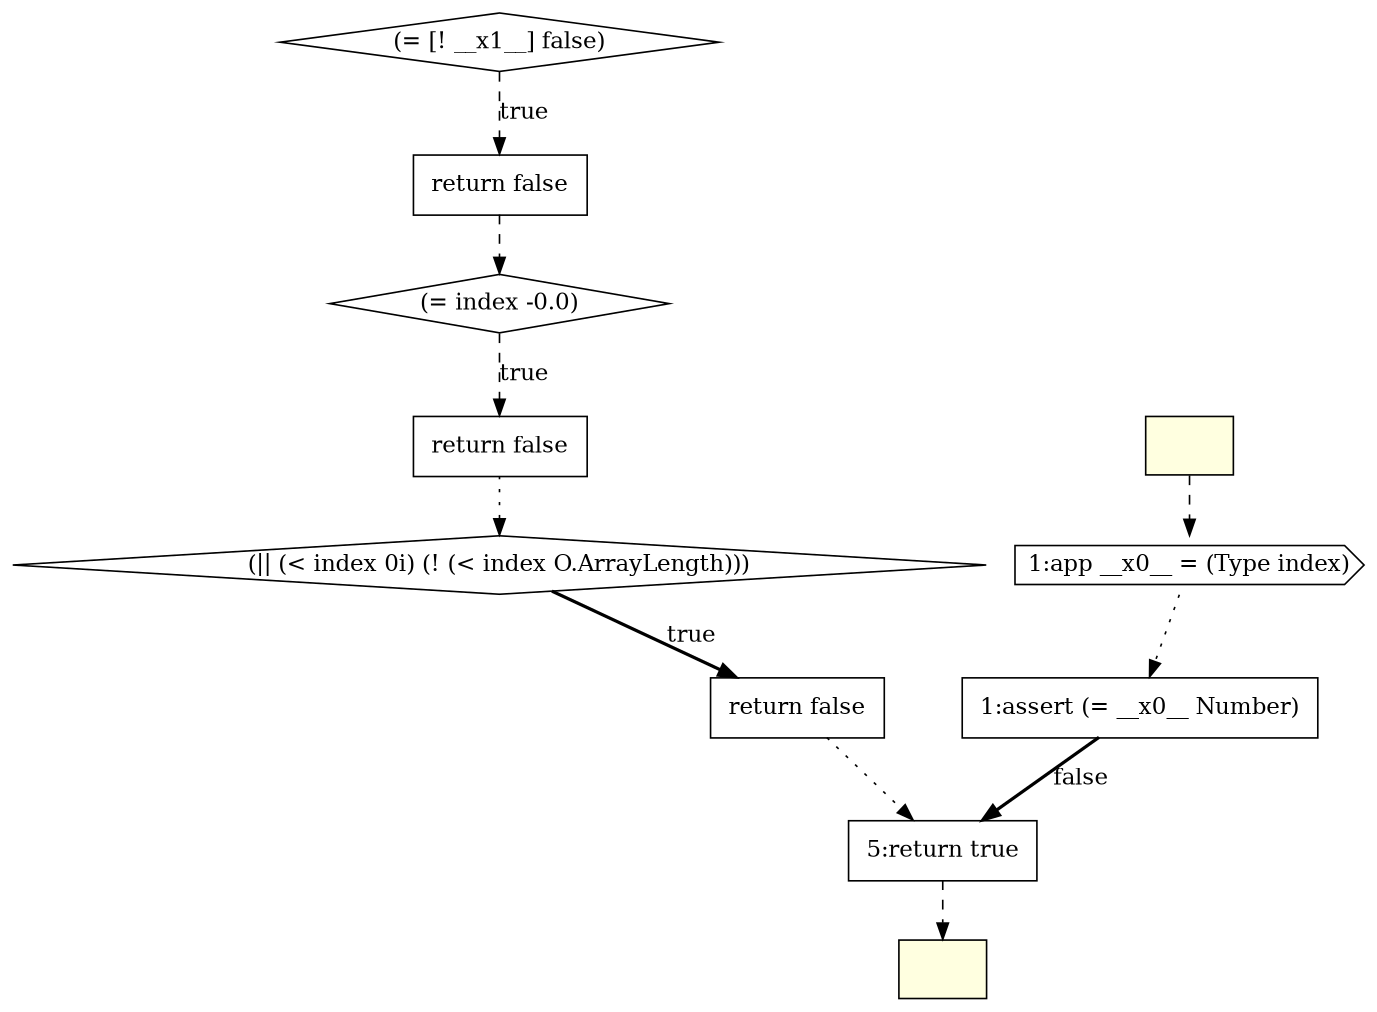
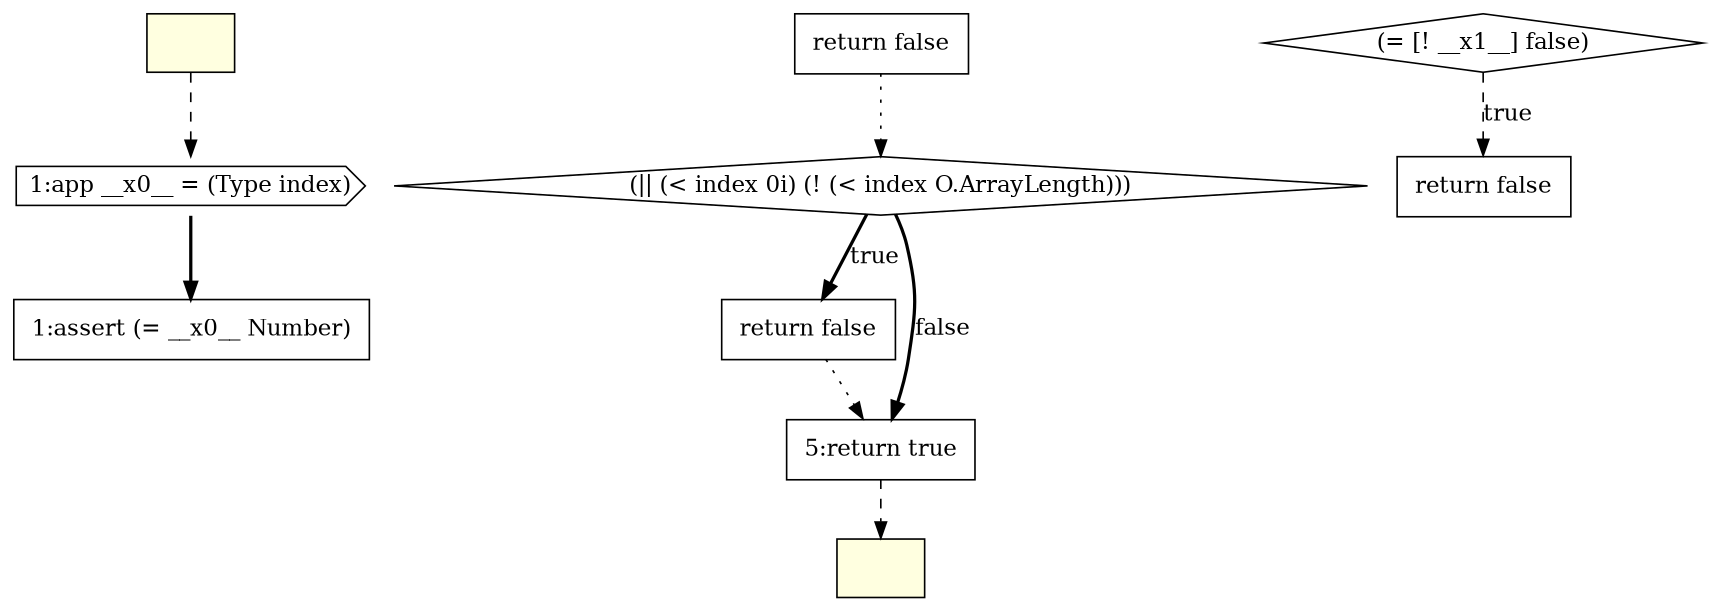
(500, 304) -> none
(1167, 628) -> (191, 249)
(1048, 774) -> (914, 308)
